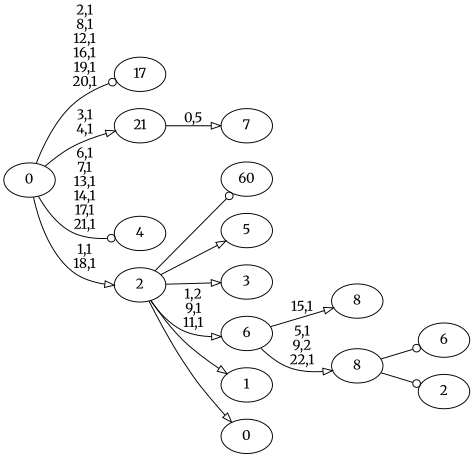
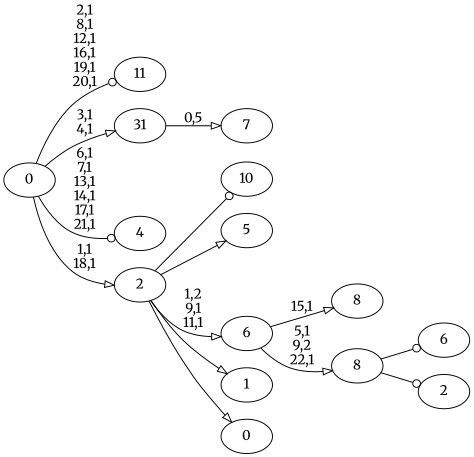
(140, 74) -> (140, 74)
(140, 126) -> (140, 126)
(247, 179) -> (247, 179)
(247, 282) -> none
